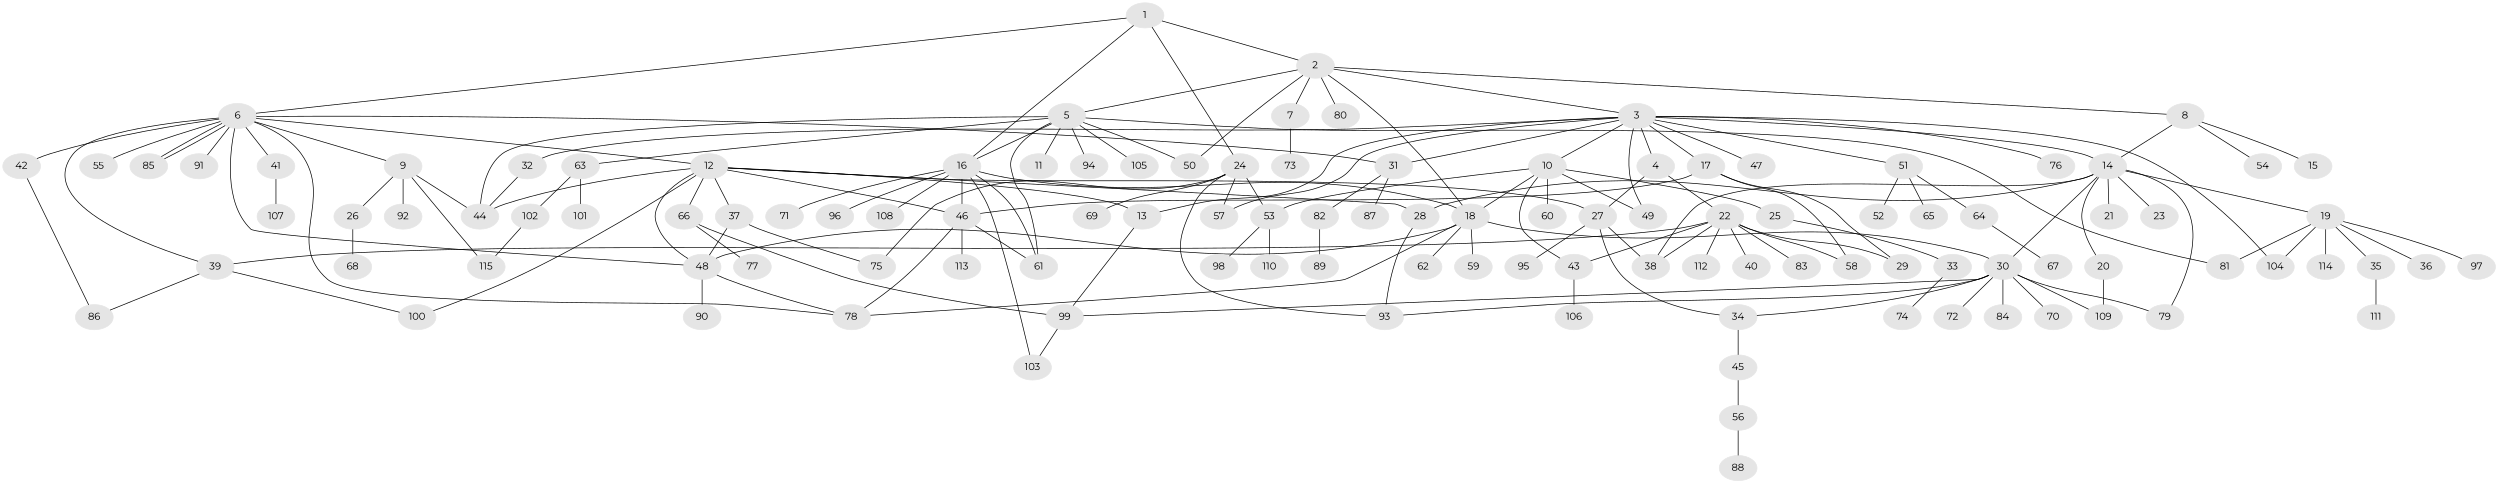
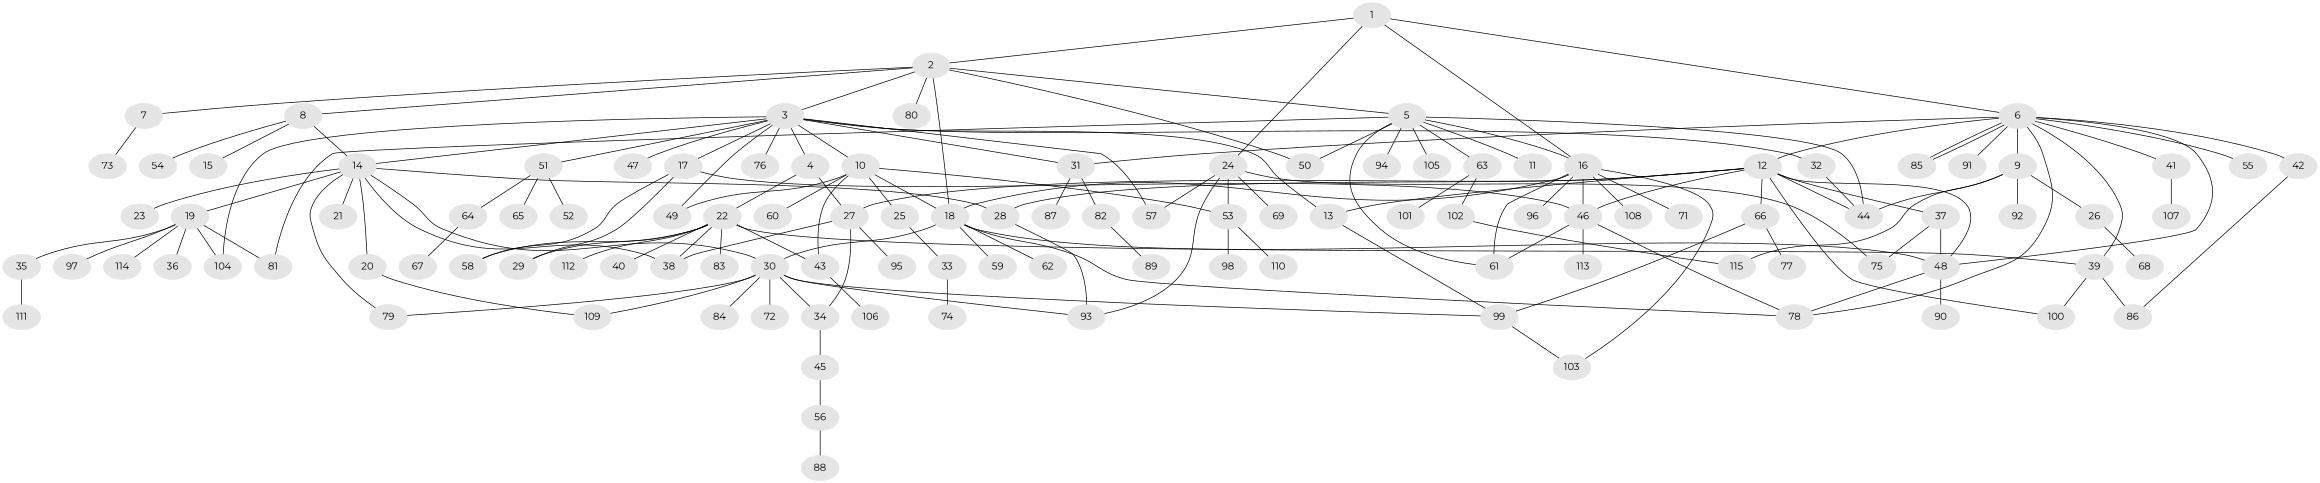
(2053, 317) -> none
